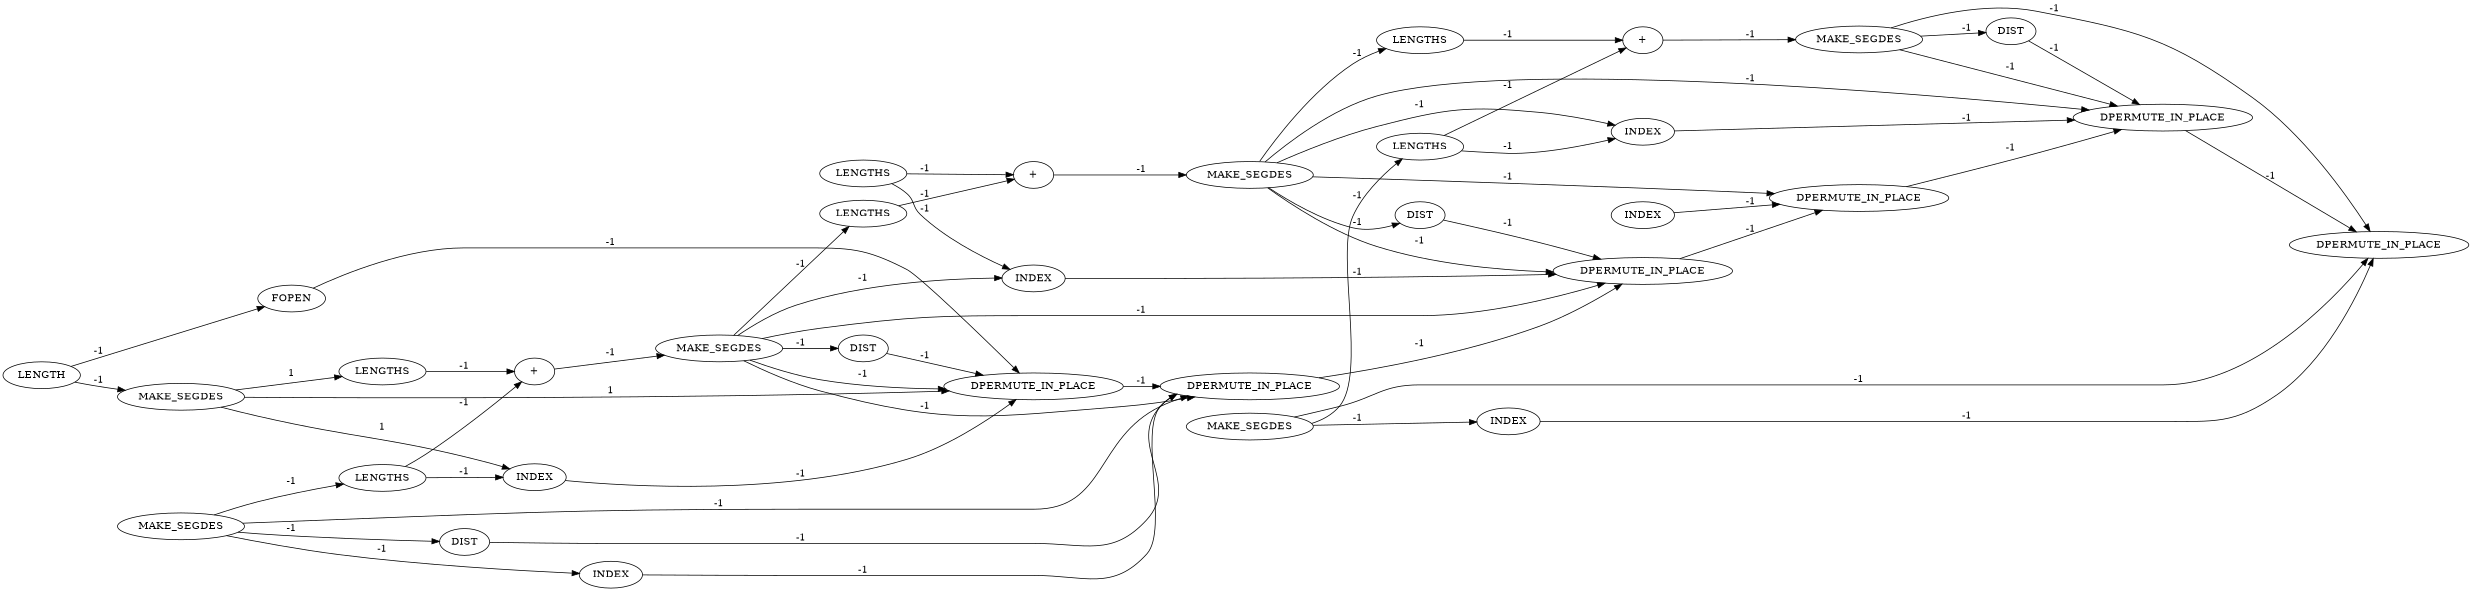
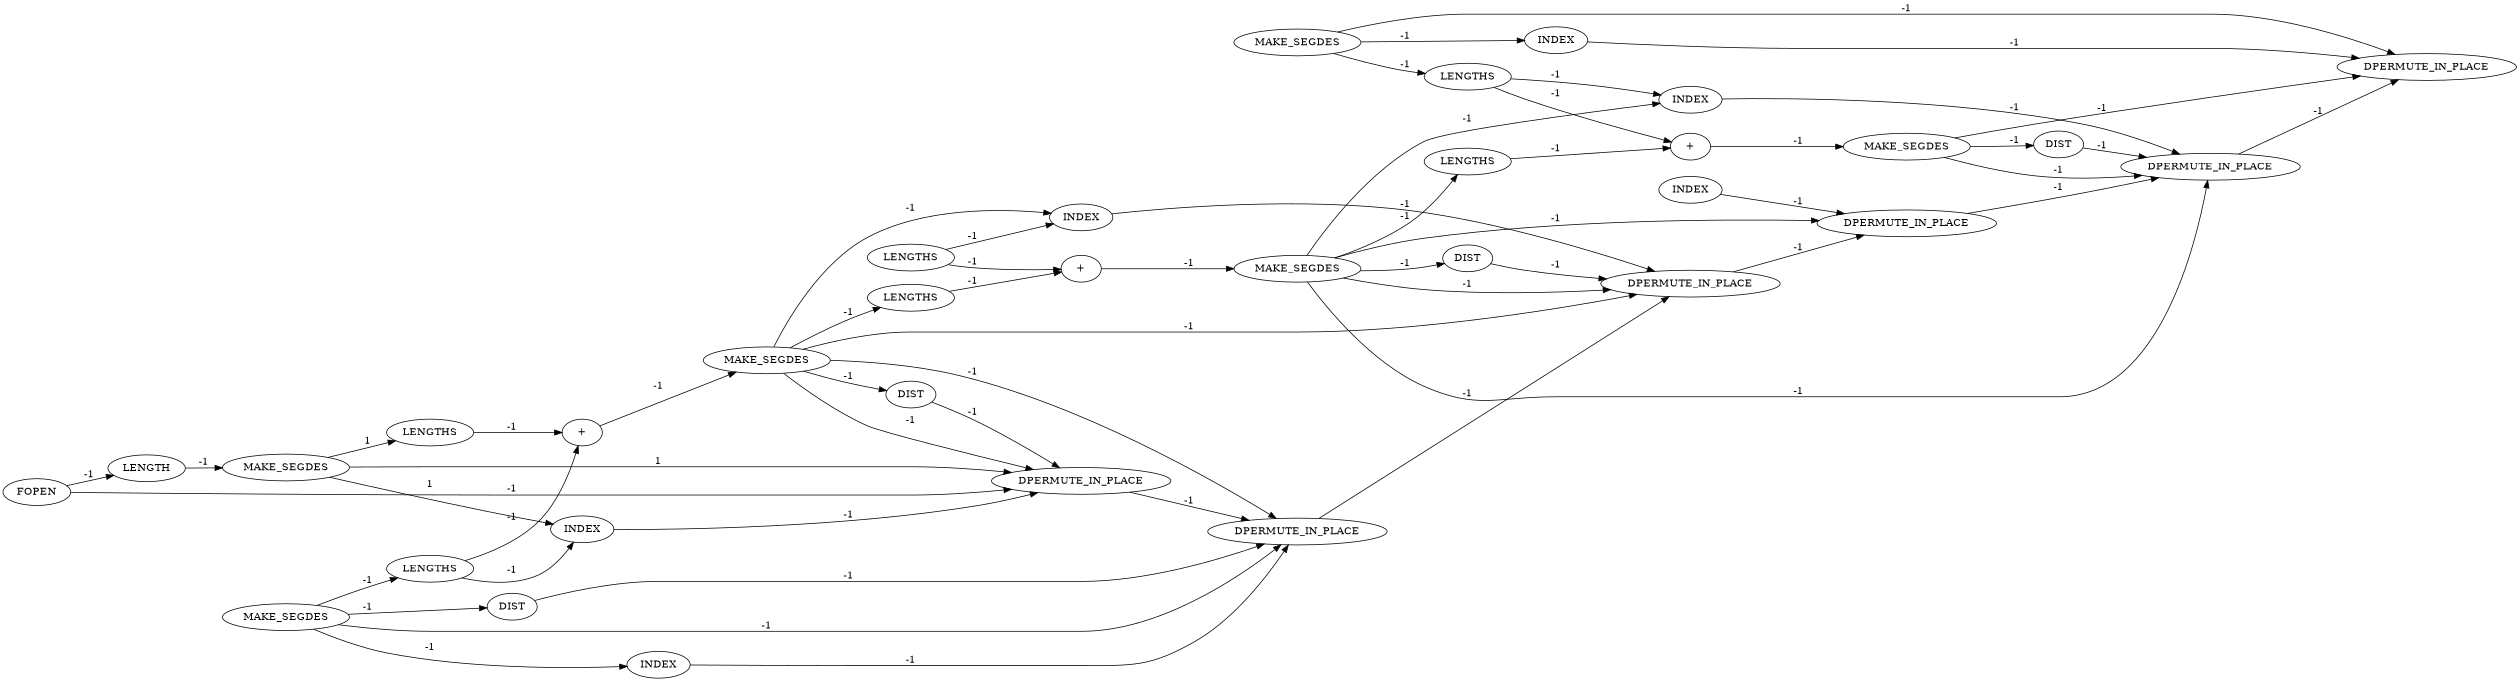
(164, 338) -> (87, 481)
